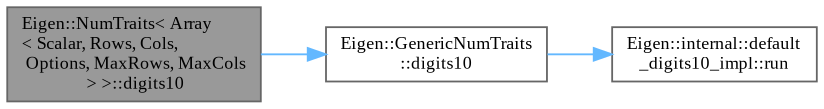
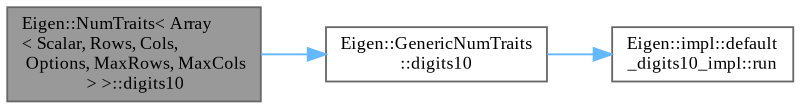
(714, 54) -> (703, 54)
